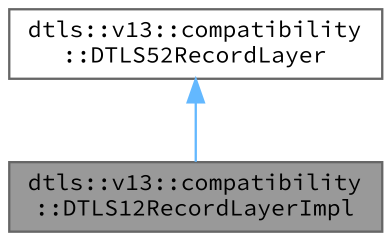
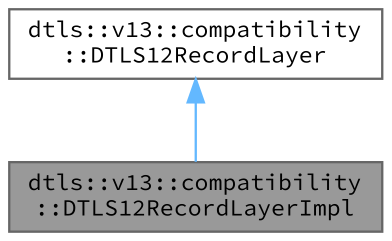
(196, 44) -> (196, 44)
